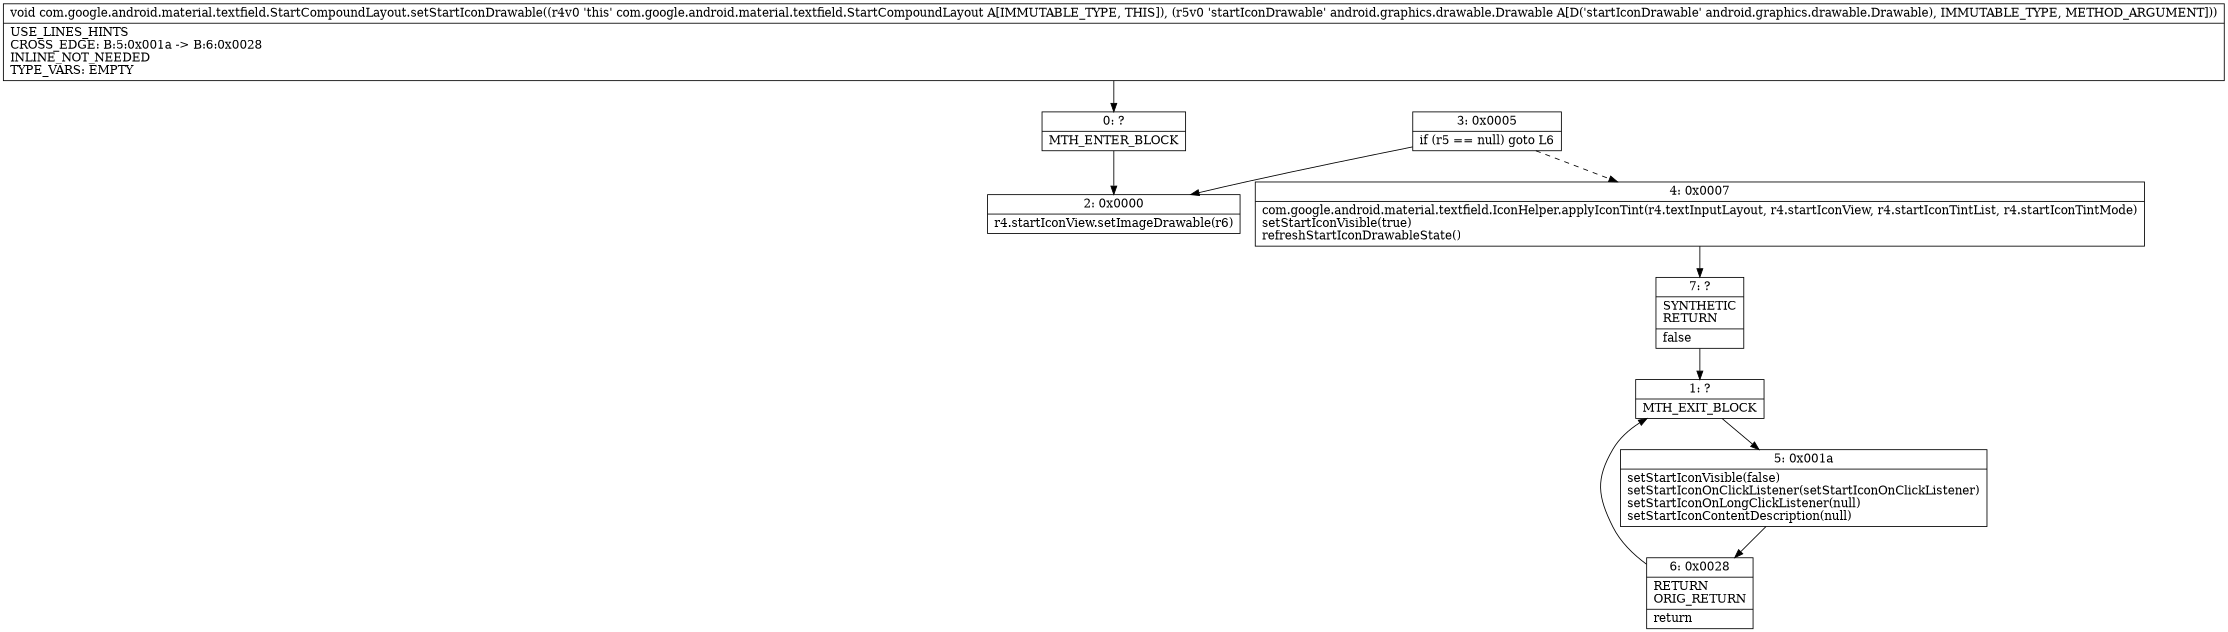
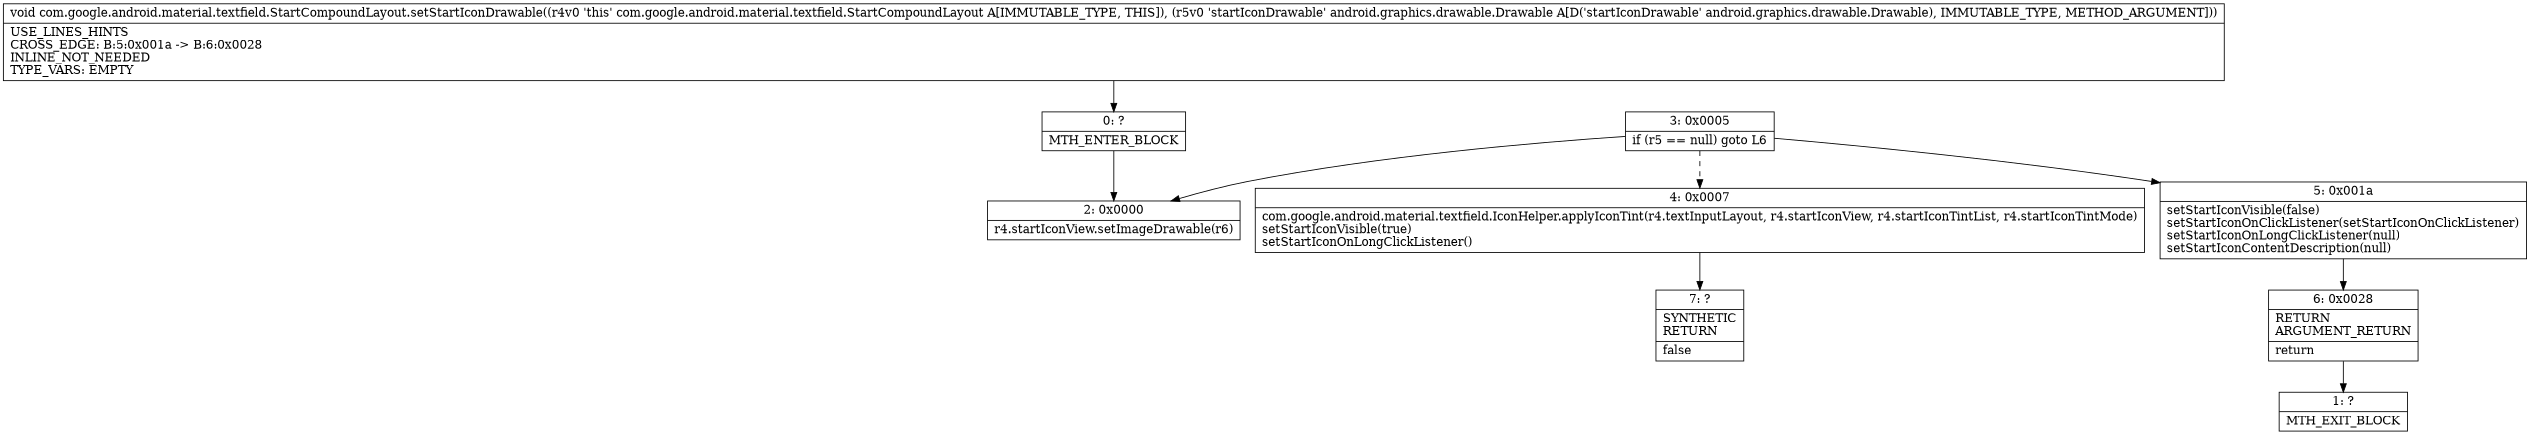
(1362, 236) -> (1368, 242)
(1700, 360) -> none
(1737, 431) -> (1963, 157)
(1700, 599) -> (2343, 331)
